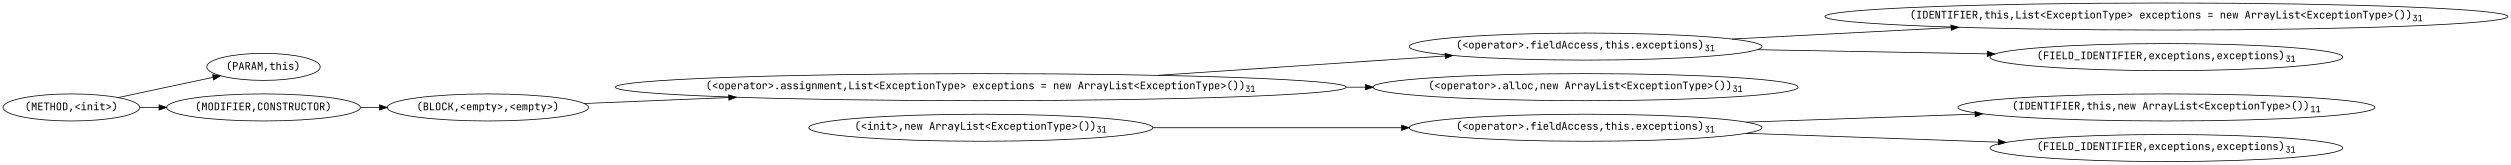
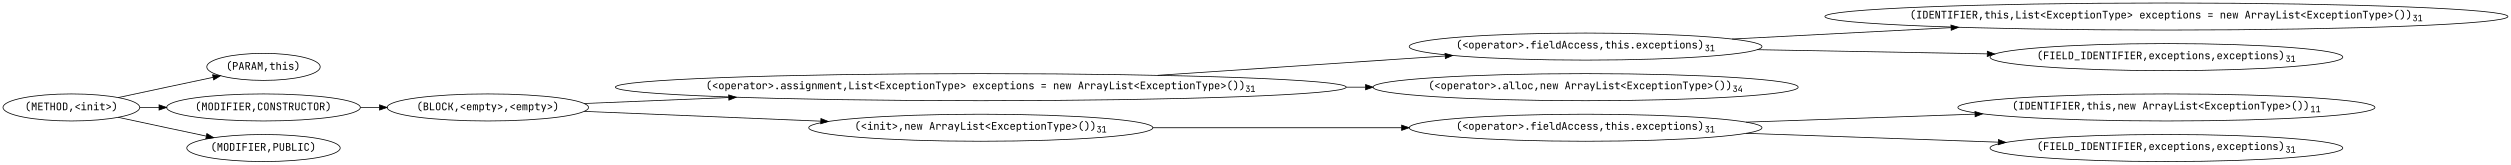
(1738, 86) -> (1738, 86)
none -> (703, 116)
none -> (263, 148)
